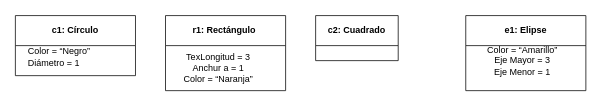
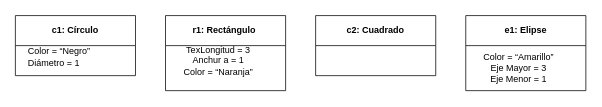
(357, 38) -> (375, 45)
(522, 60) -> (518, 68)
(218, 68) -> (218, 60)
